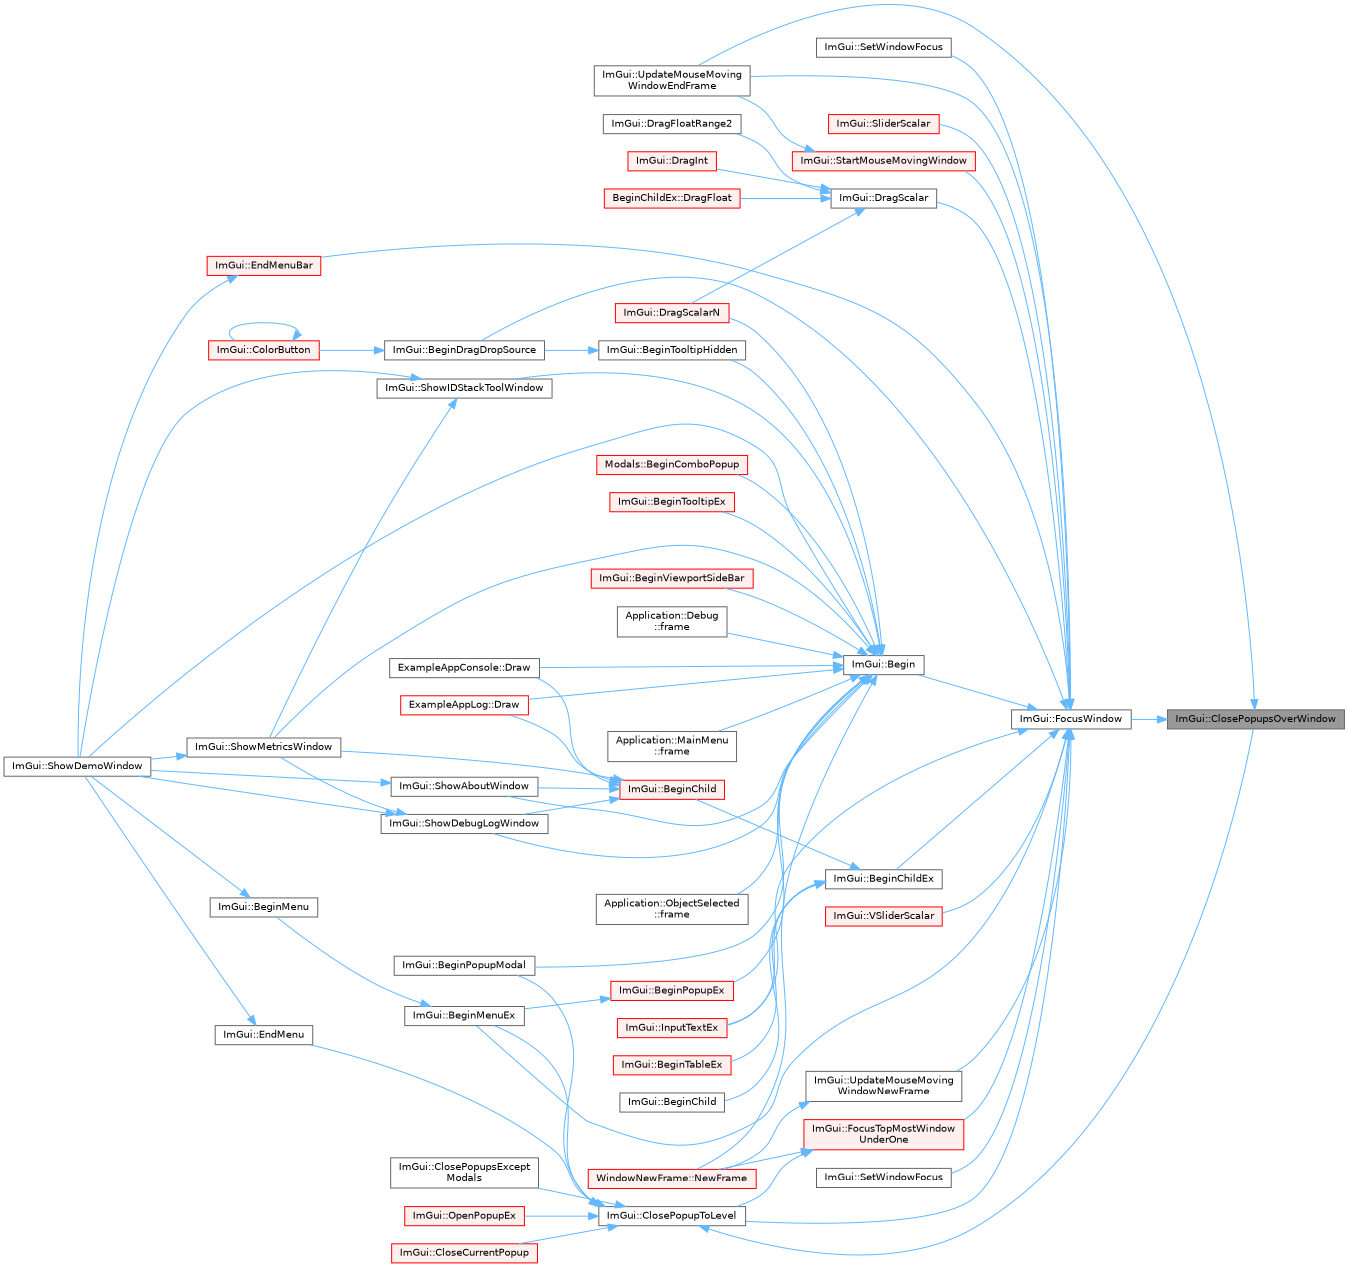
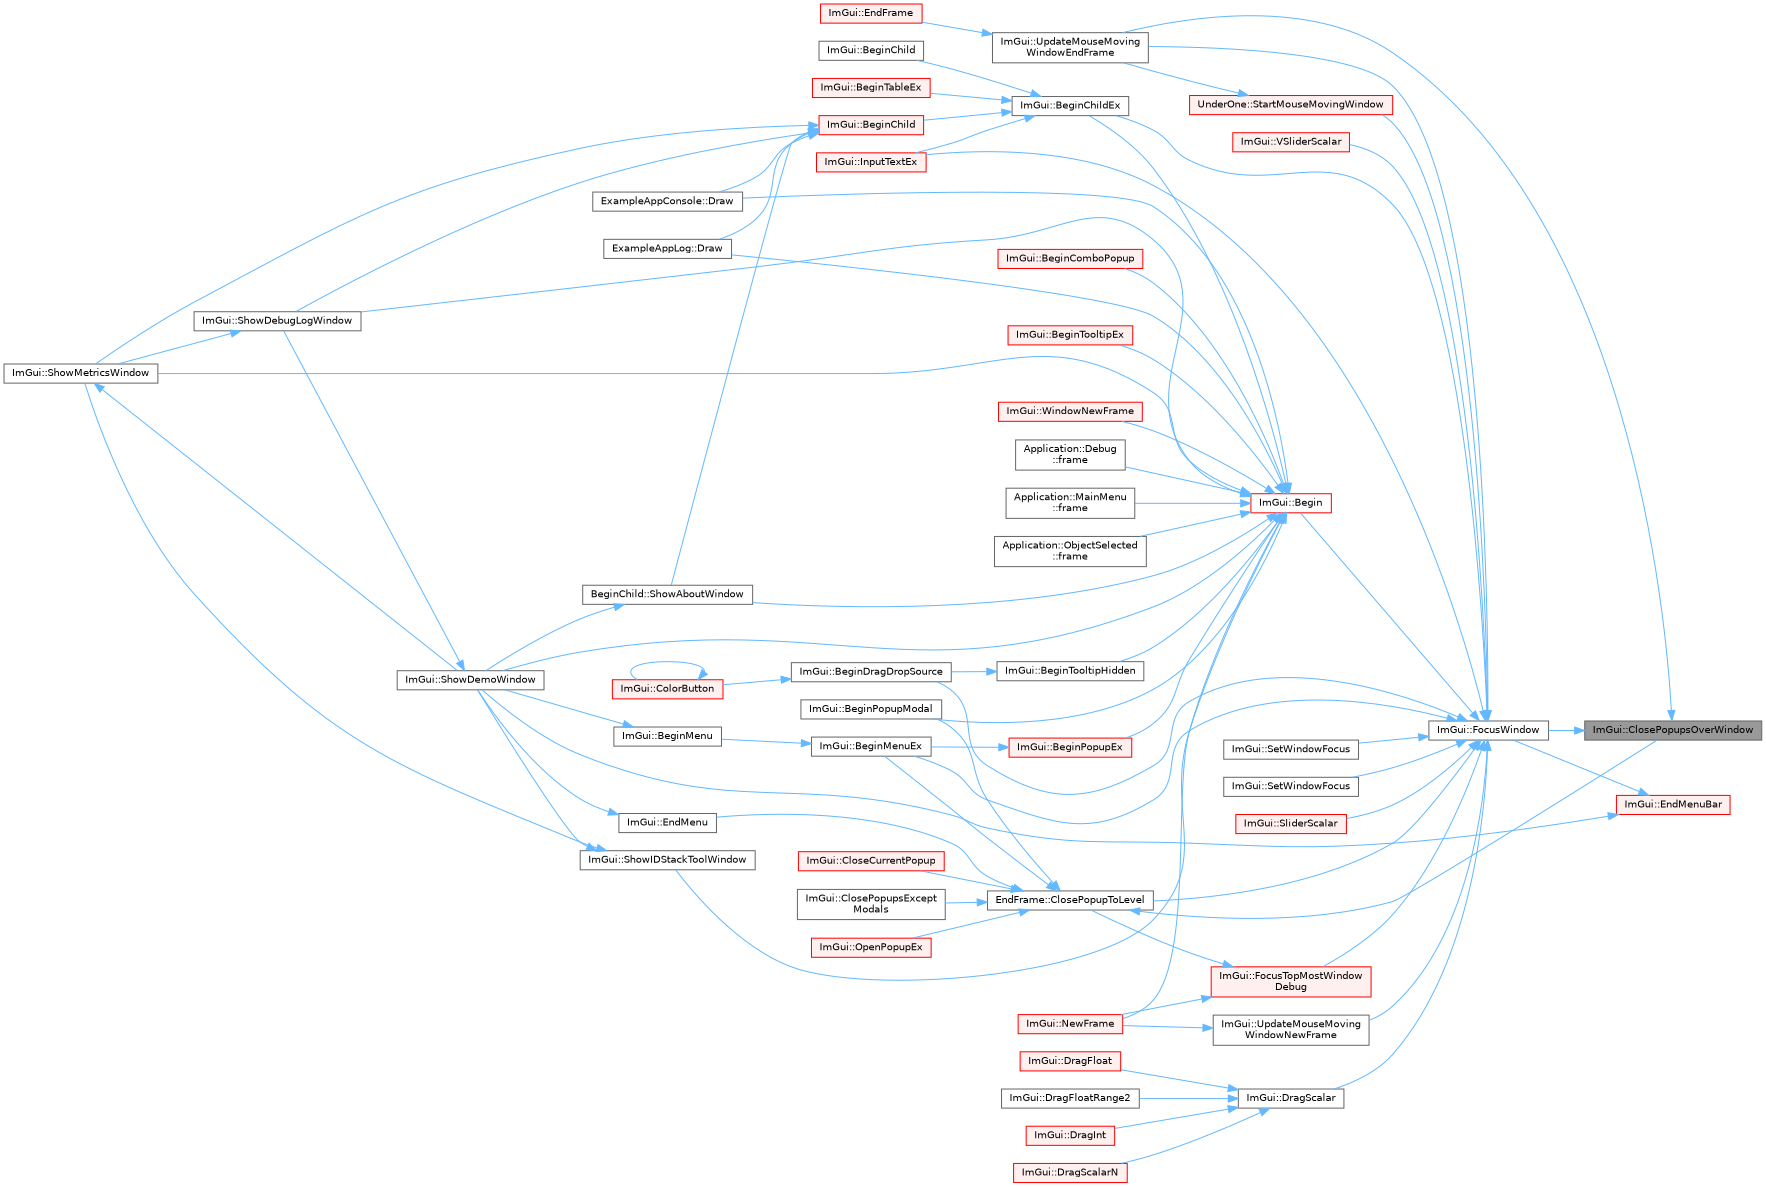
none -> (871, 14)
(884, 161) -> (1291, 105)
(672, 198) -> (1070, 1061)
(823, 292) -> (1576, 766)
(841, 462) -> (1231, 310)
(672, 465) -> (1070, 259)
(672, 579) -> (1070, 412)
(884, 665) -> (1291, 503)
(465, 705) -> (668, 249)
(465, 787) -> (668, 595)
(262, 795) -> (372, 496)
(884, 1135) -> (1291, 982)
(672, 1179) -> (1070, 1024)
(672, 1216) -> (1070, 900)
